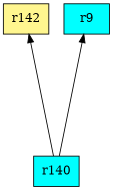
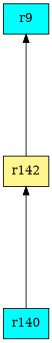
(71, 99) -> (26, 99)
